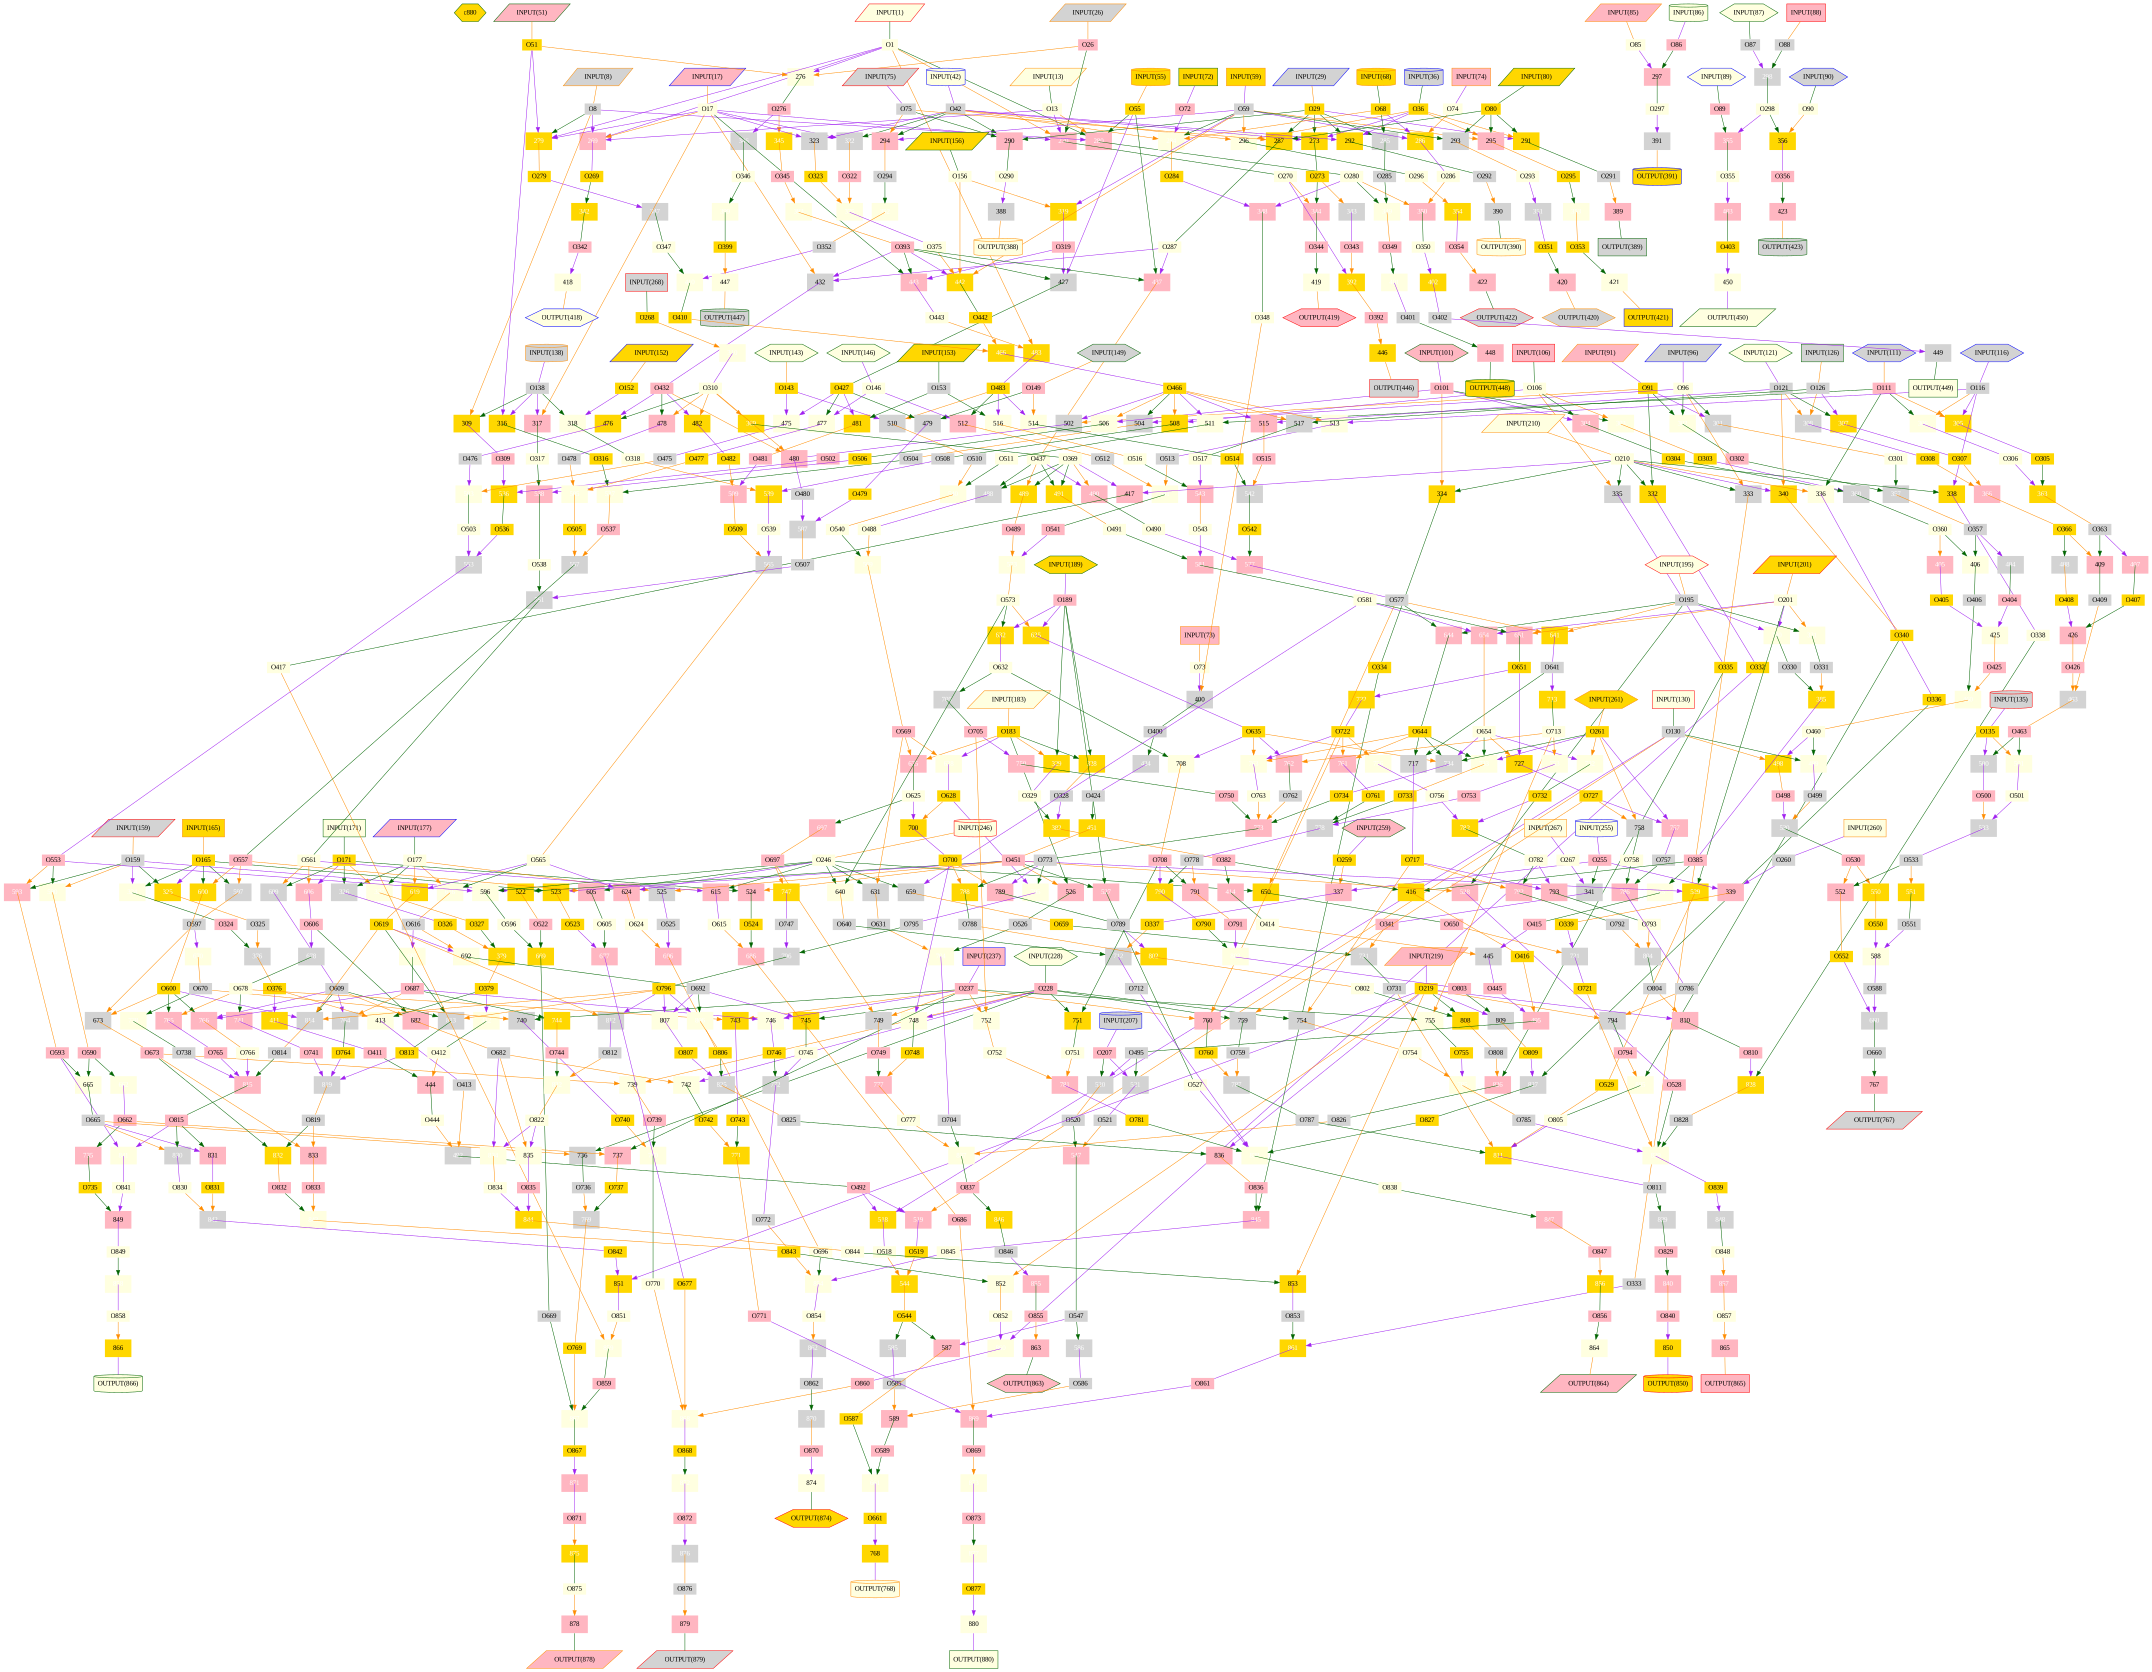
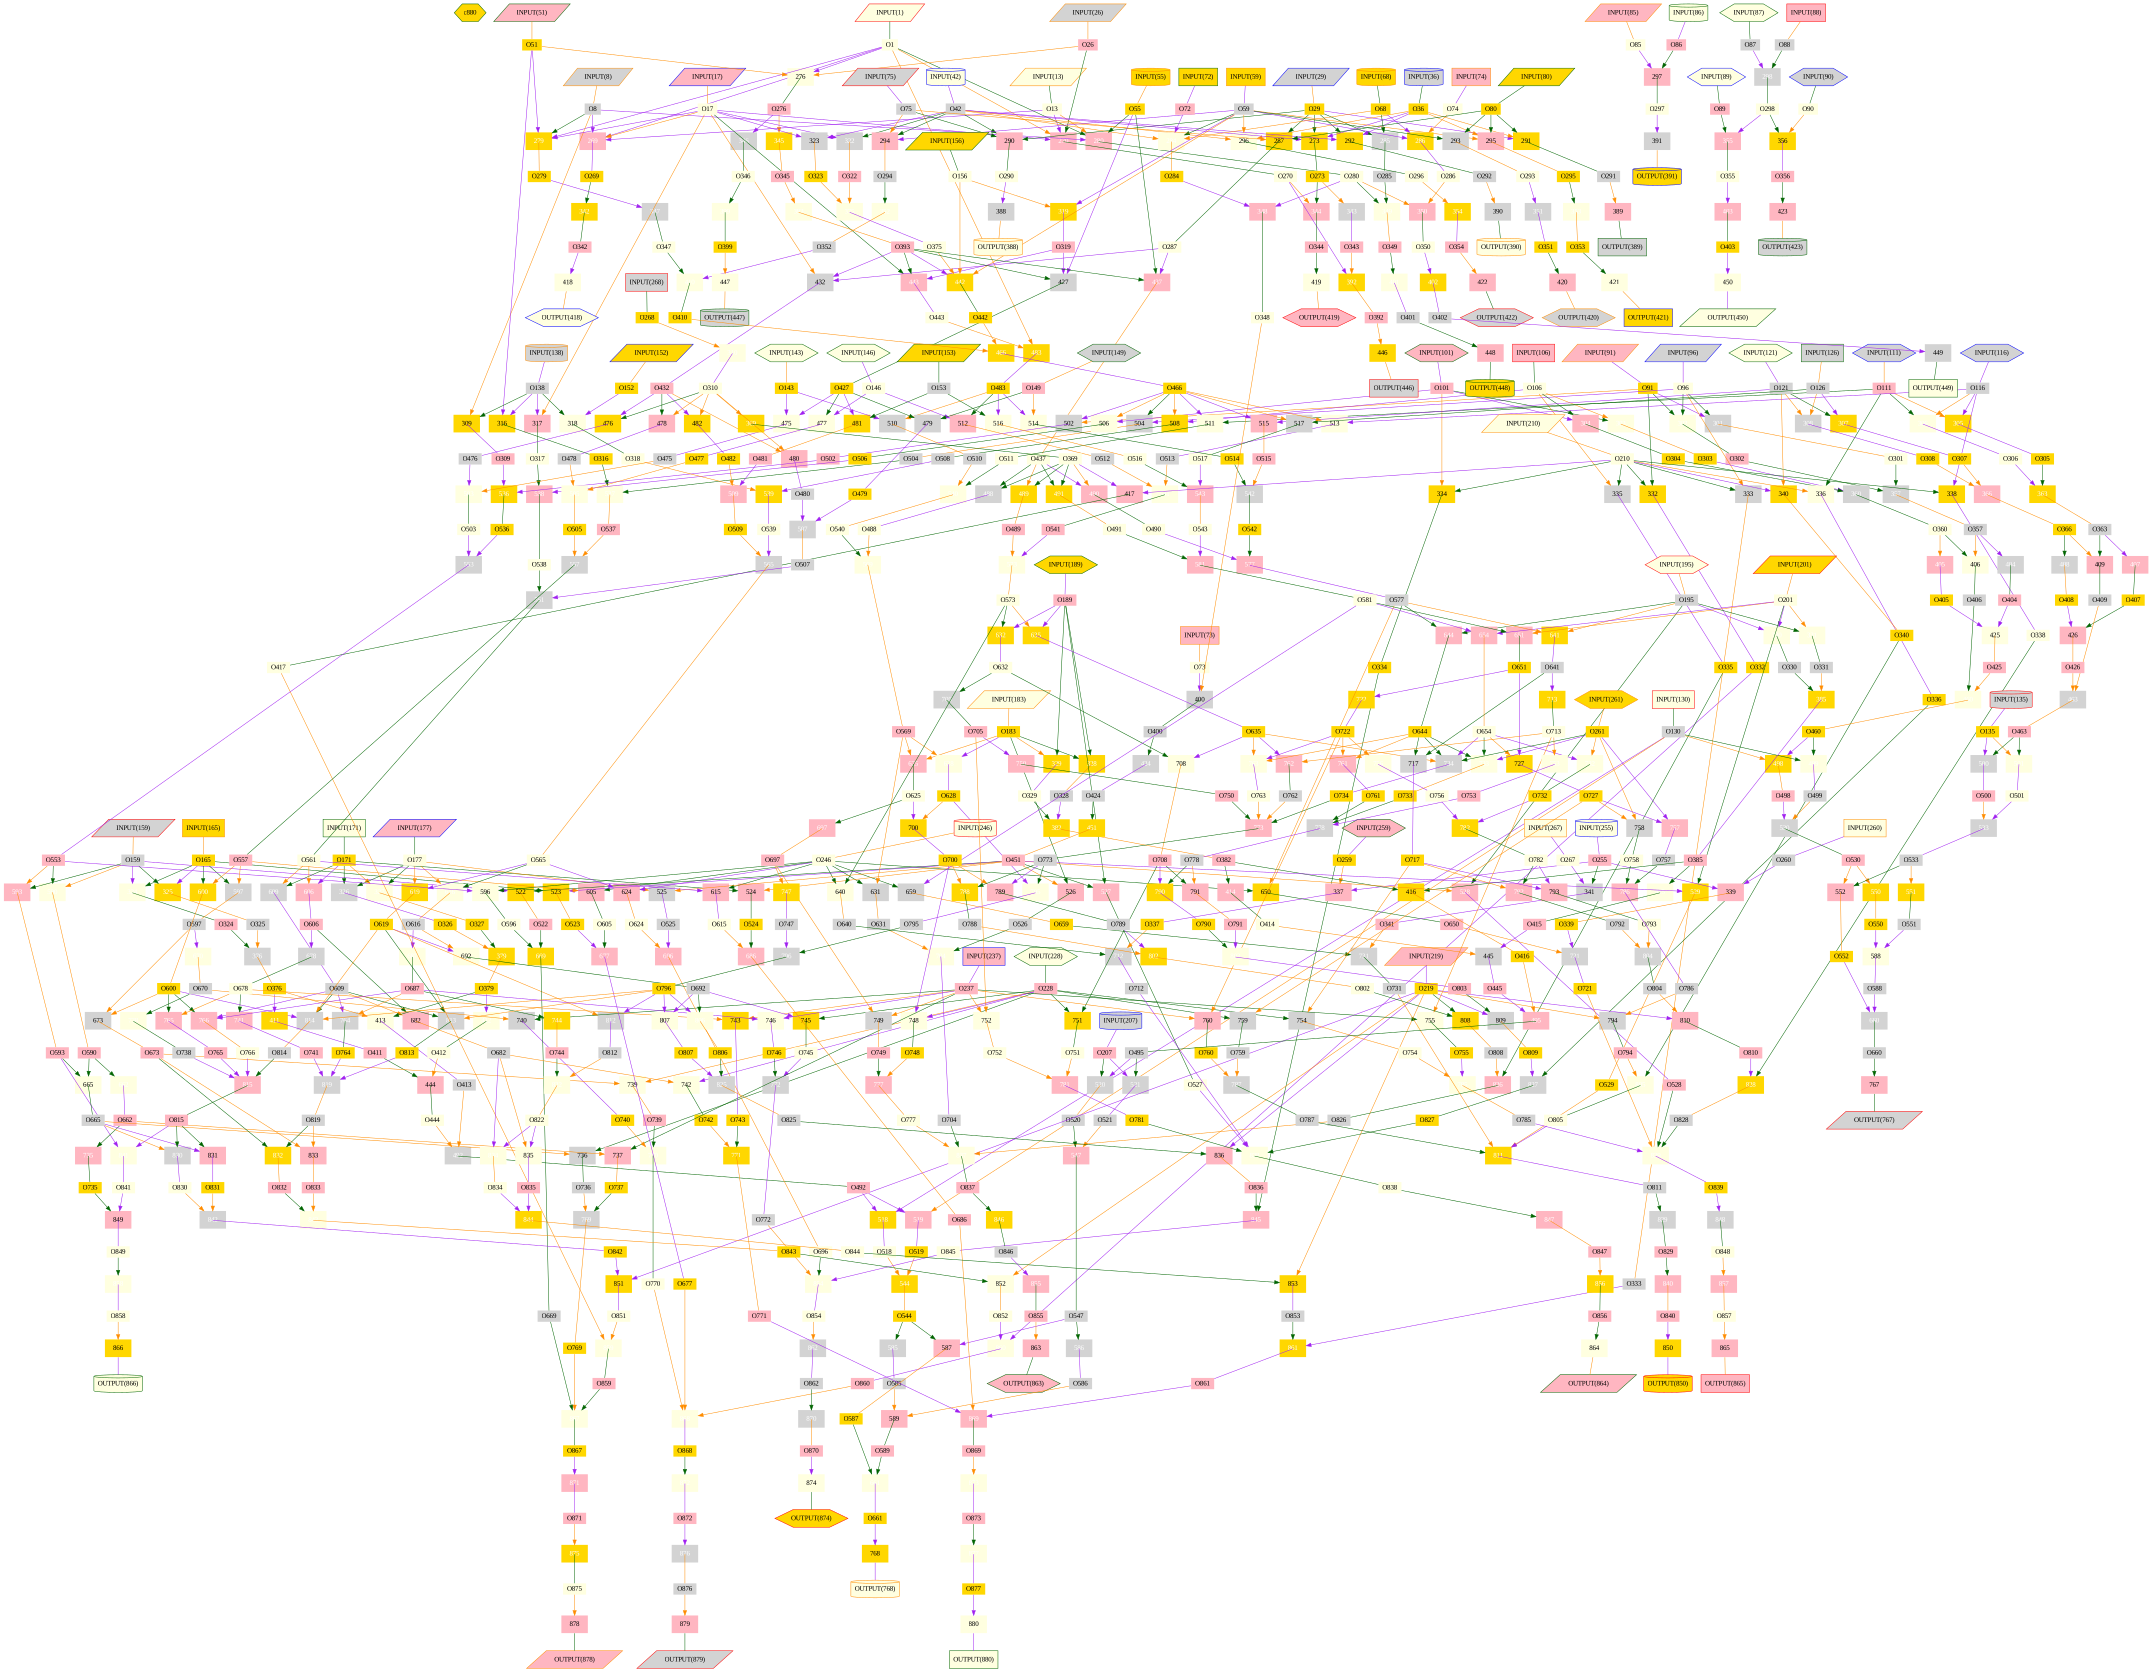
(945, 440) -> (954, 440)
(1975, 543) -> (1975, 543)
(1814, 732) -> (1814, 732)
